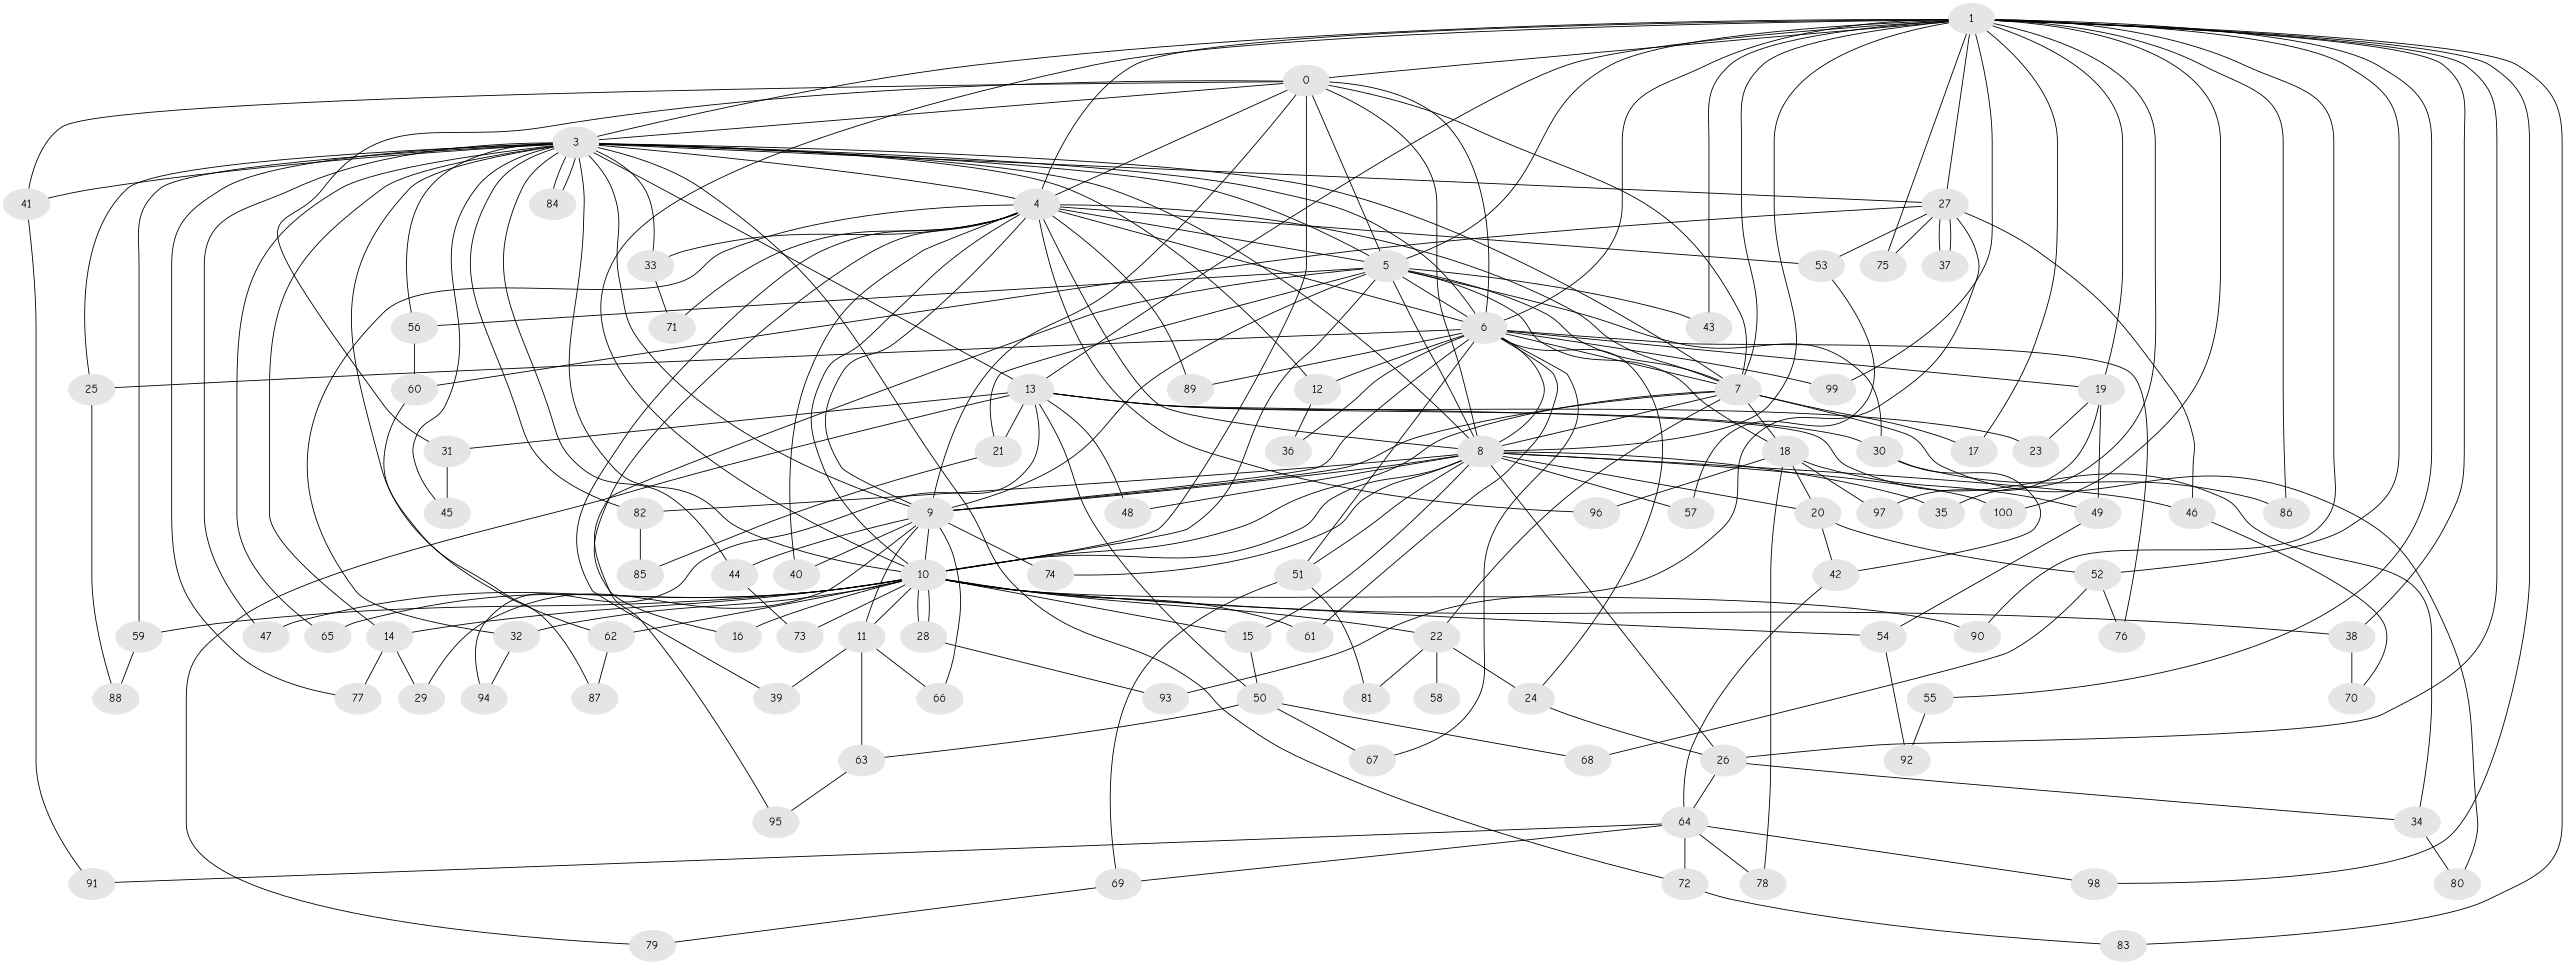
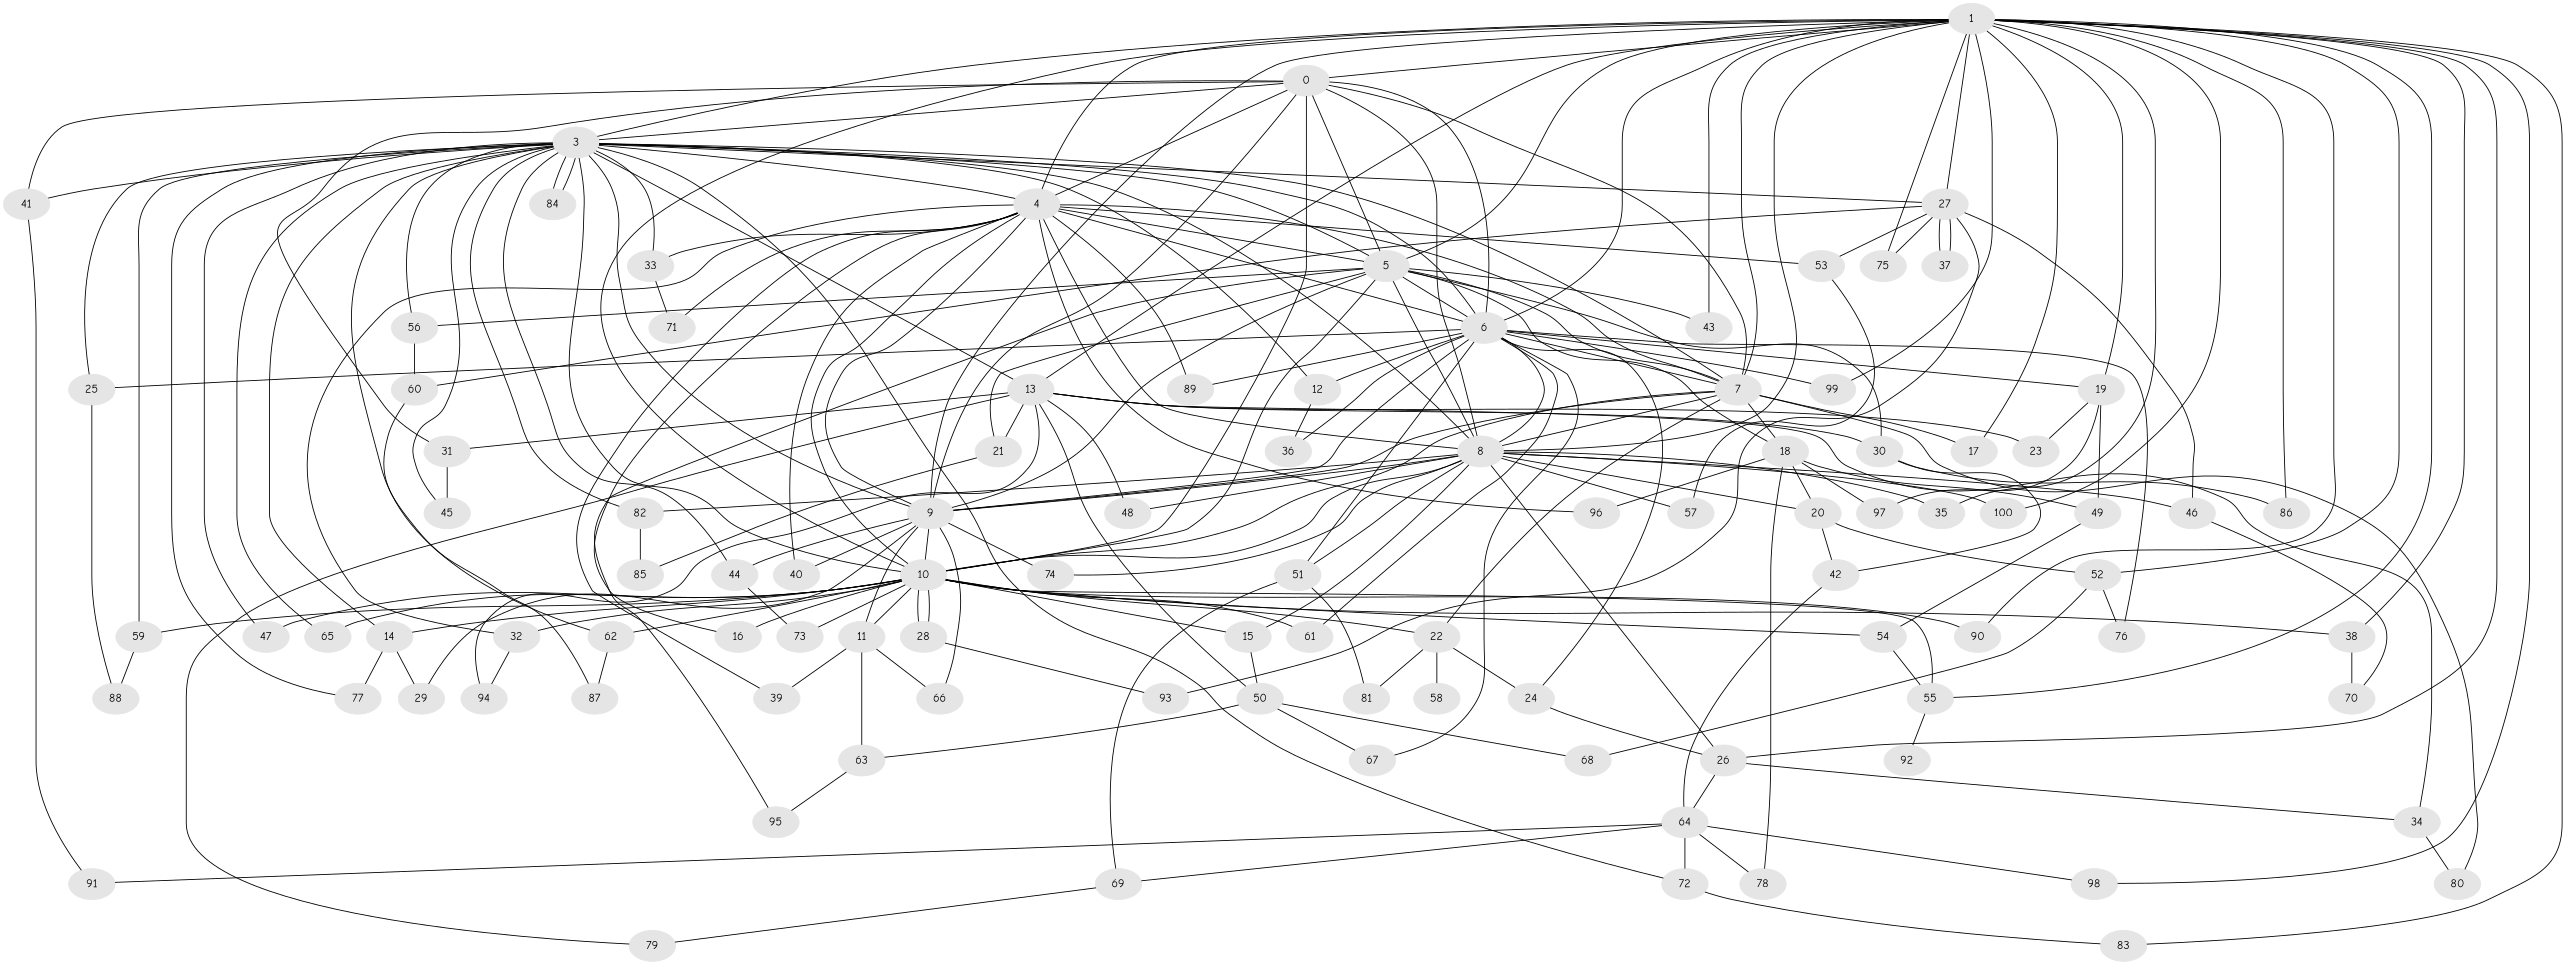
none -> (1326, 55)
none -> (1463, 596)
(1895, 699) -> (1907, 668)
